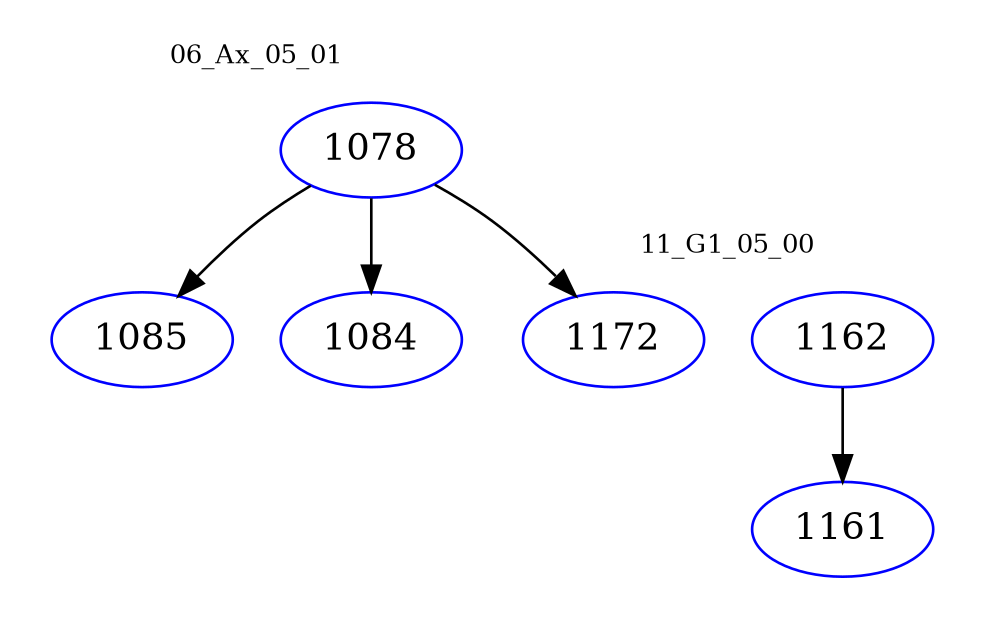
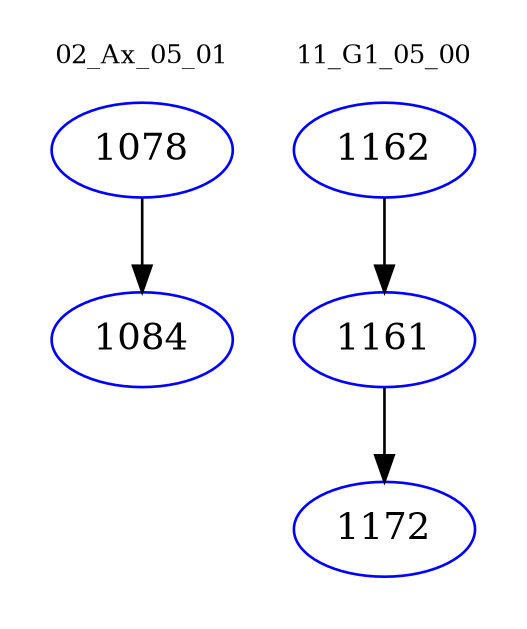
(257, 57) -> (142, 57)
(519, 243) -> (384, 422)
(142, 340) -> none
